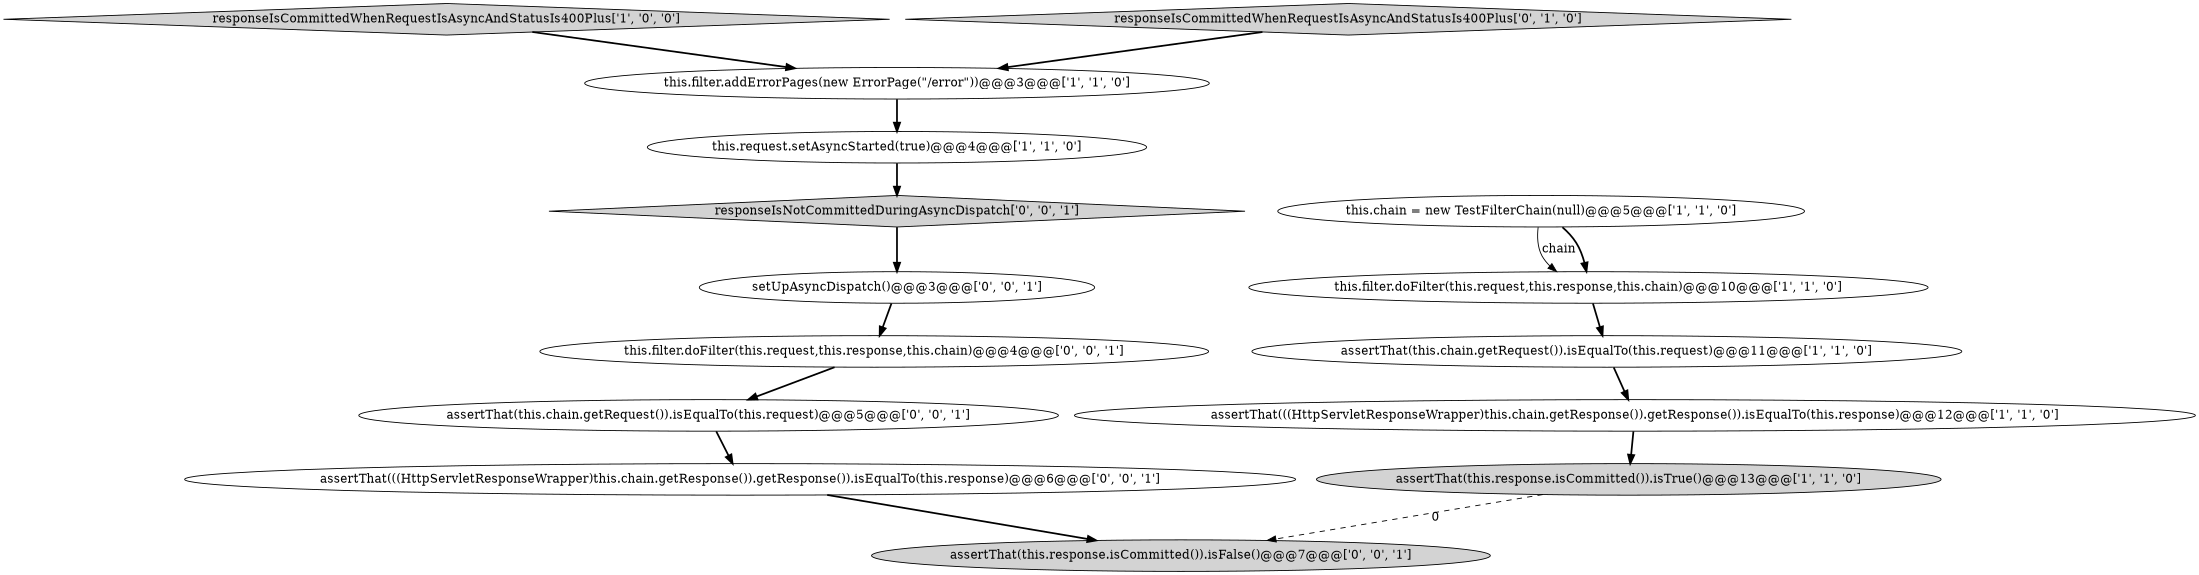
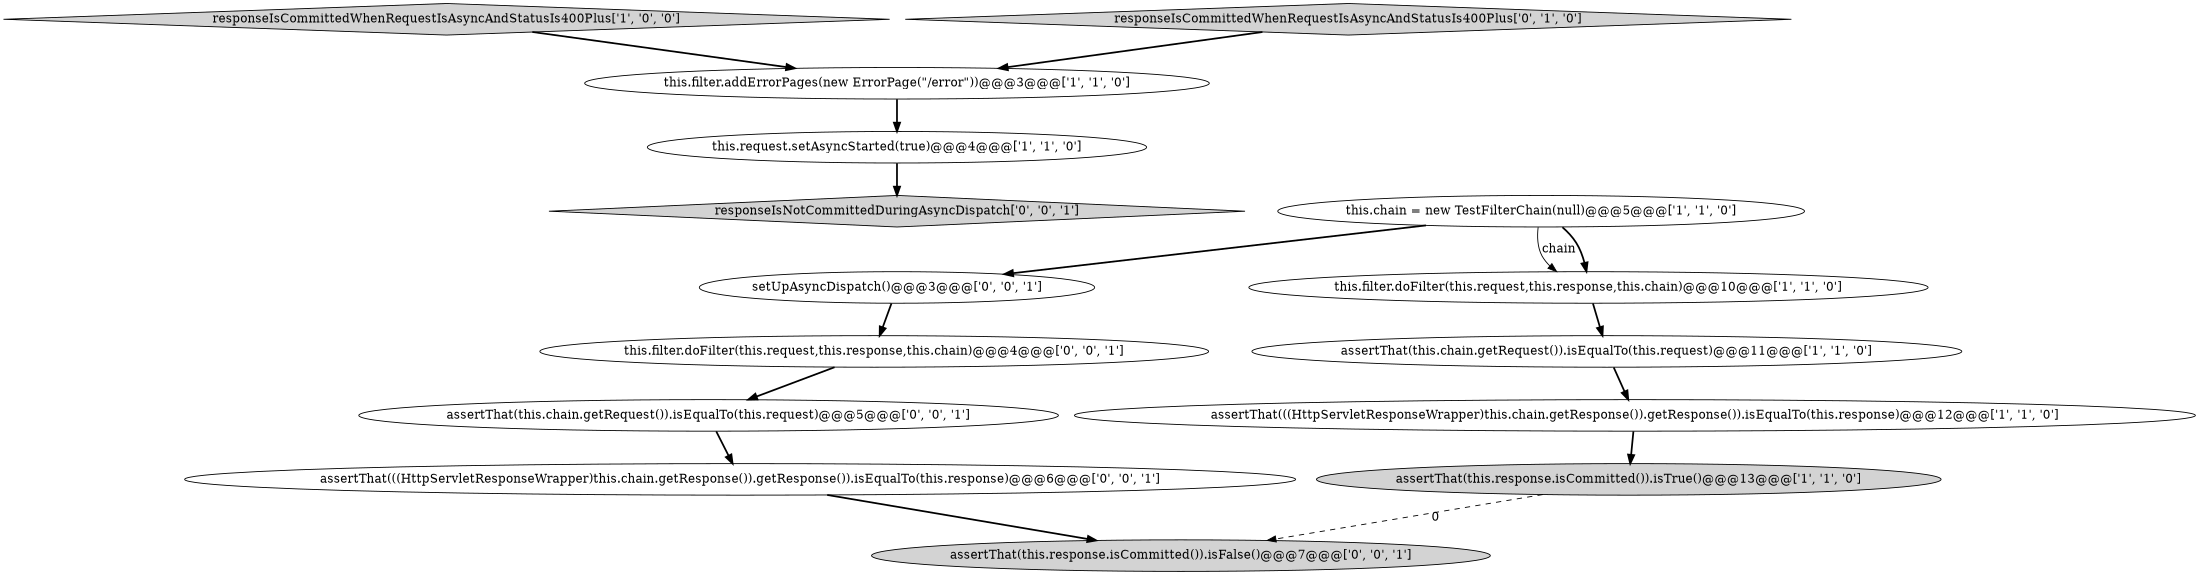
(897, 245) -> (1220, 249)
